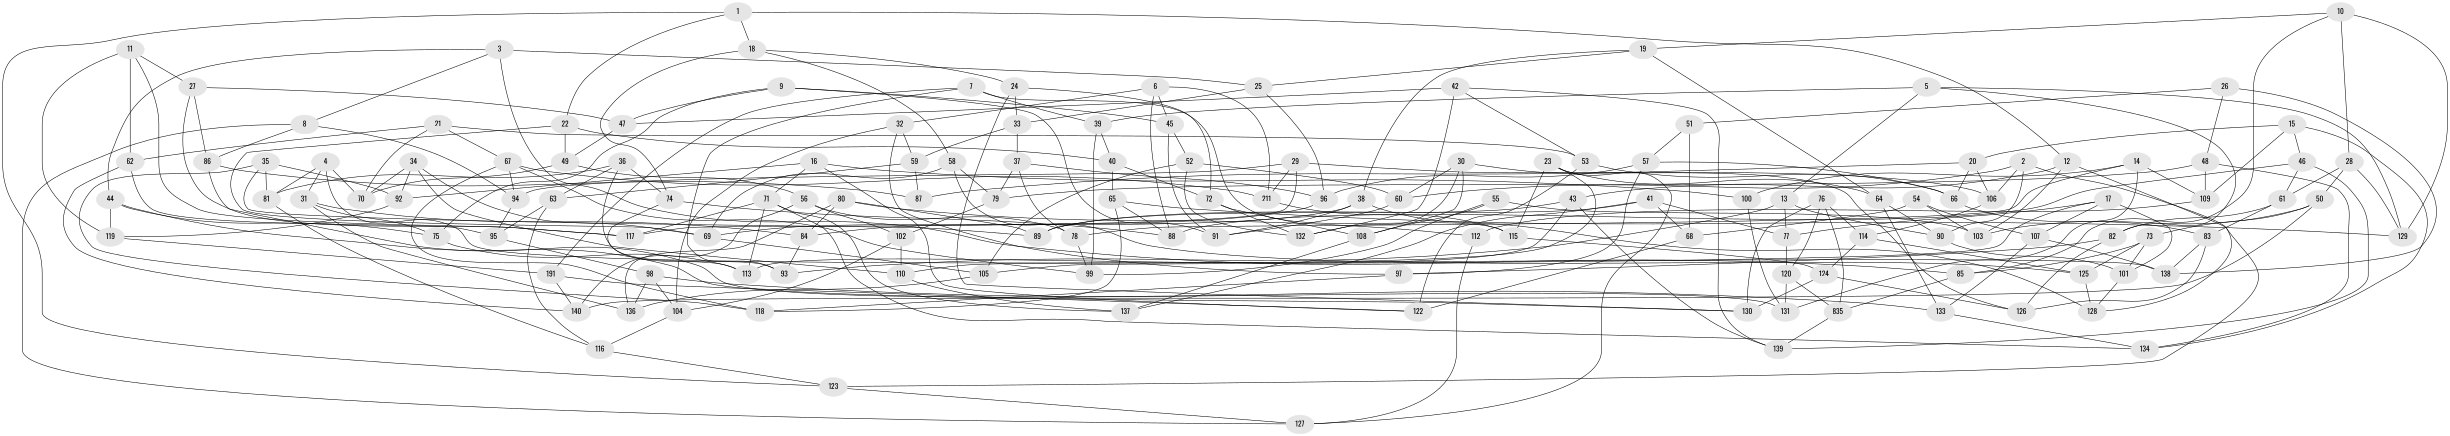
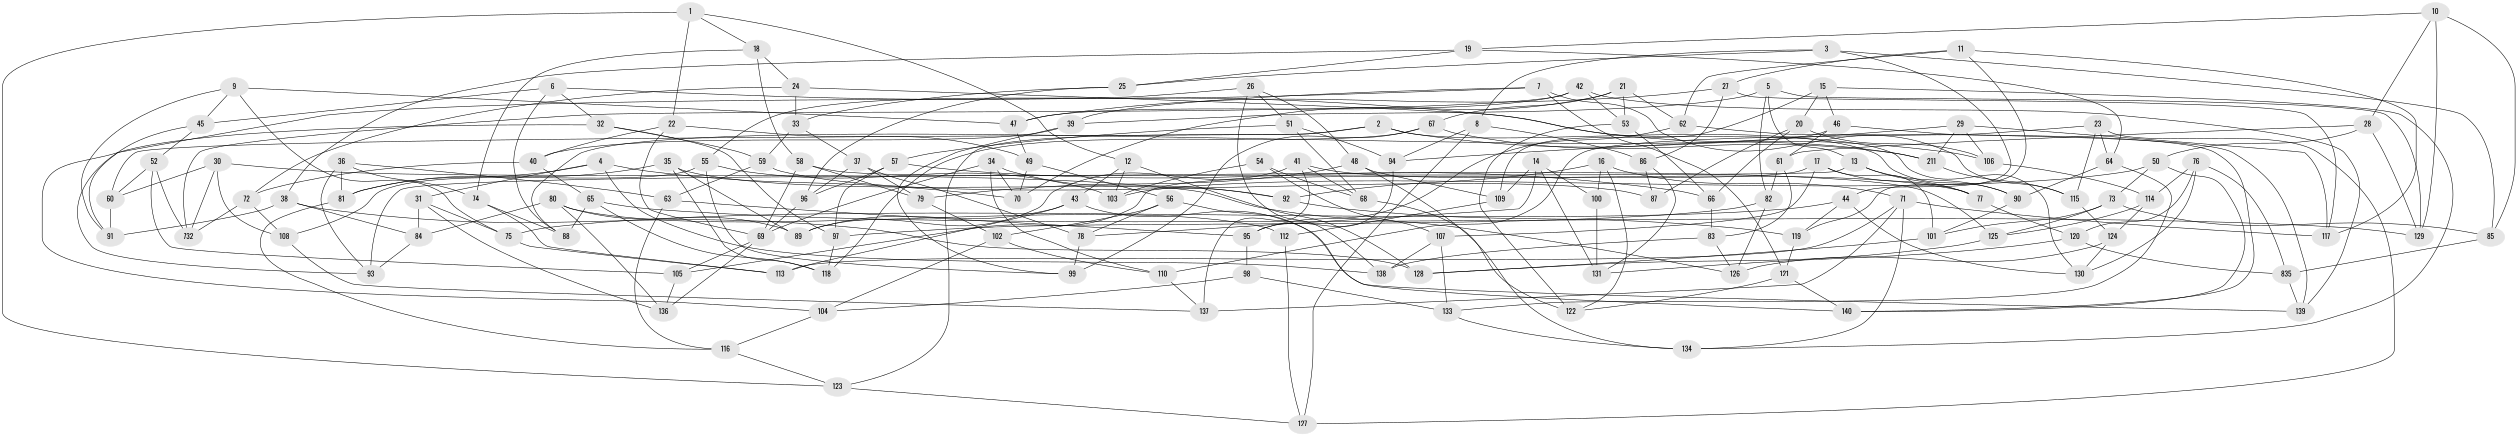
none -> (848, 103)
(512, 181) -> (1350, 144)
(1301, 237) -> (189, 237)
(551, 274) -> (1784, 274)
(640, 293) -> (712, 274)
